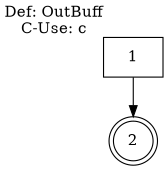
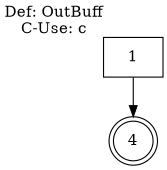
(133, 141) -> (133, 141)
